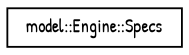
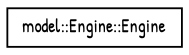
(95, 28) -> (95, 28)
